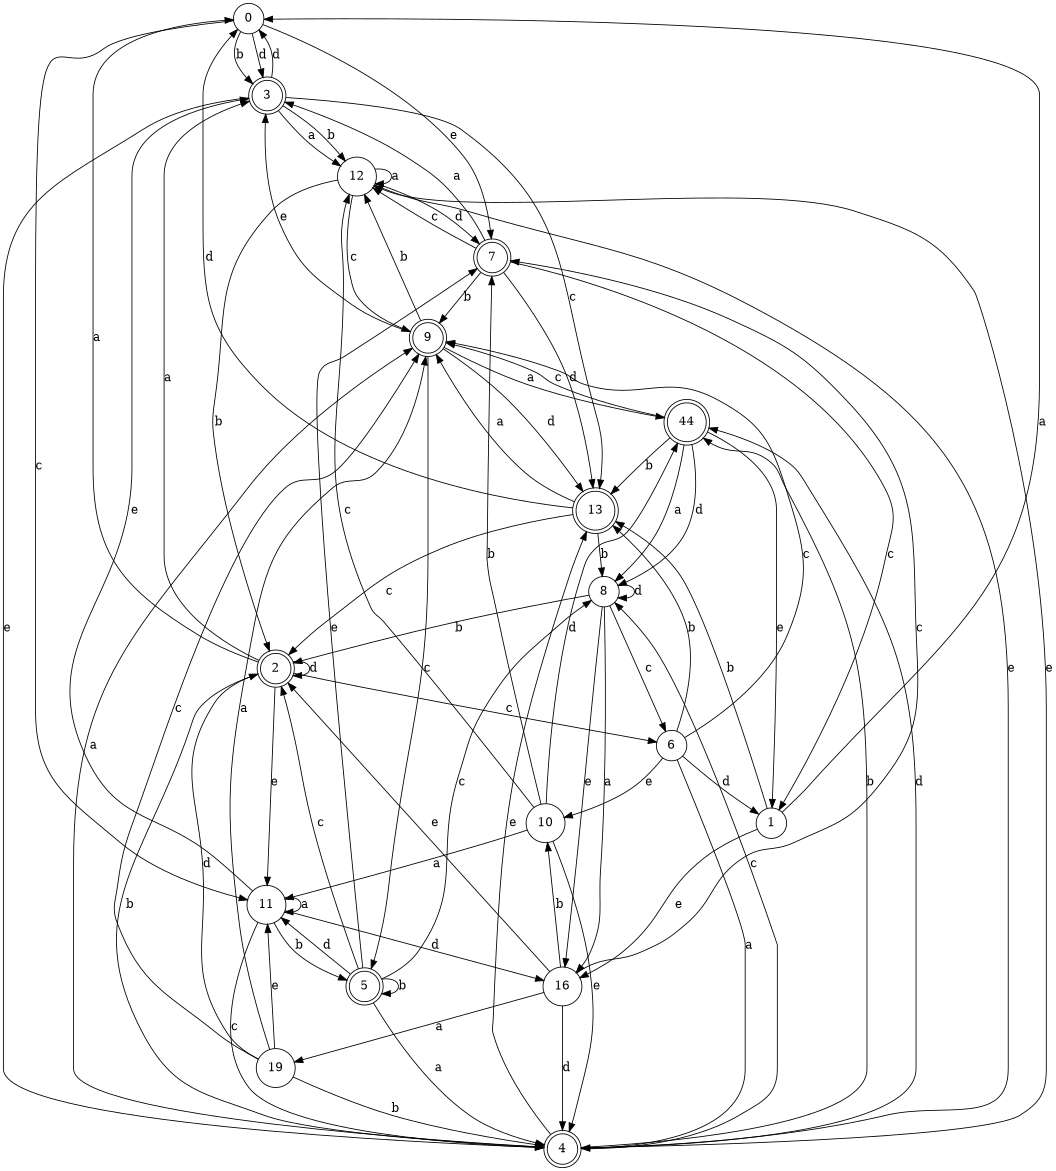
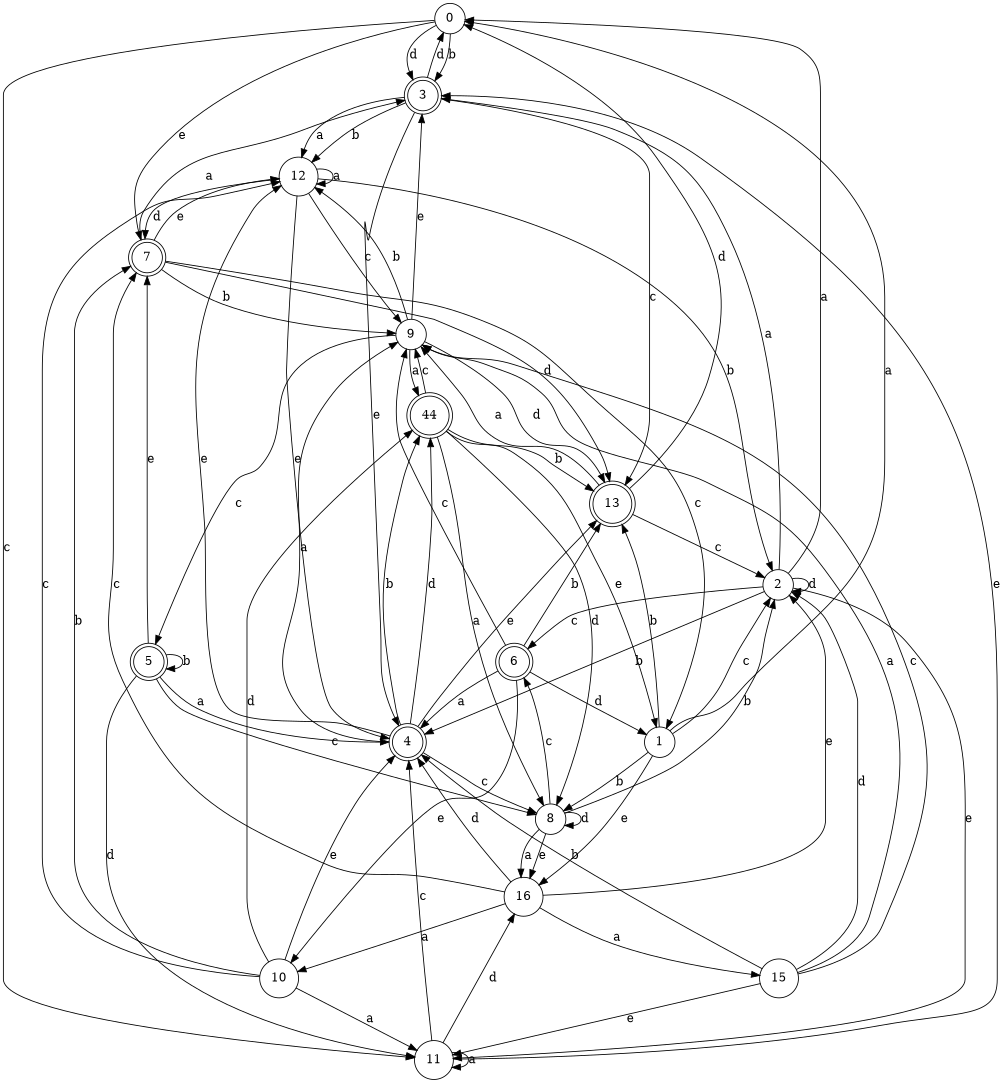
(435, 217) -> (181, 217)
(428, 338) -> (411, 335)
(600, 552) -> (610, 781)
(276, 669) -> (778, 585)
(672, 746) -> (514, 662)
(315, 833) -> (726, 675)
(560, 905) -> (425, 938)
(301, 957) -> none
(276, 1068) -> (779, 978)
